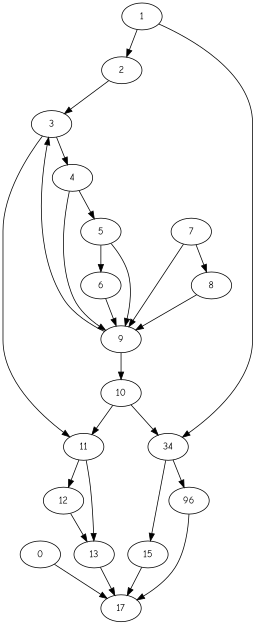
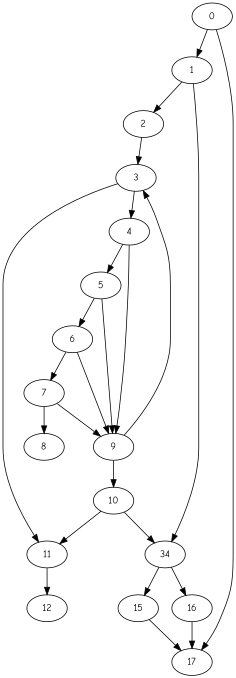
none -> (204, 40)
(170, 310) -> none
none -> (60, 363)
(189, 501) -> (192, 608)
(94, 554) -> none
